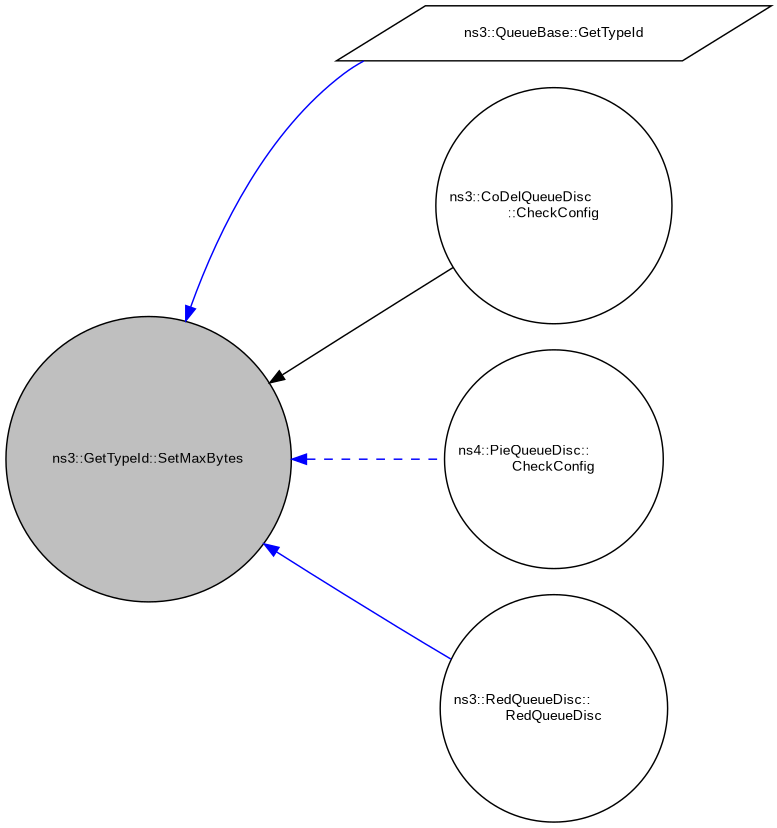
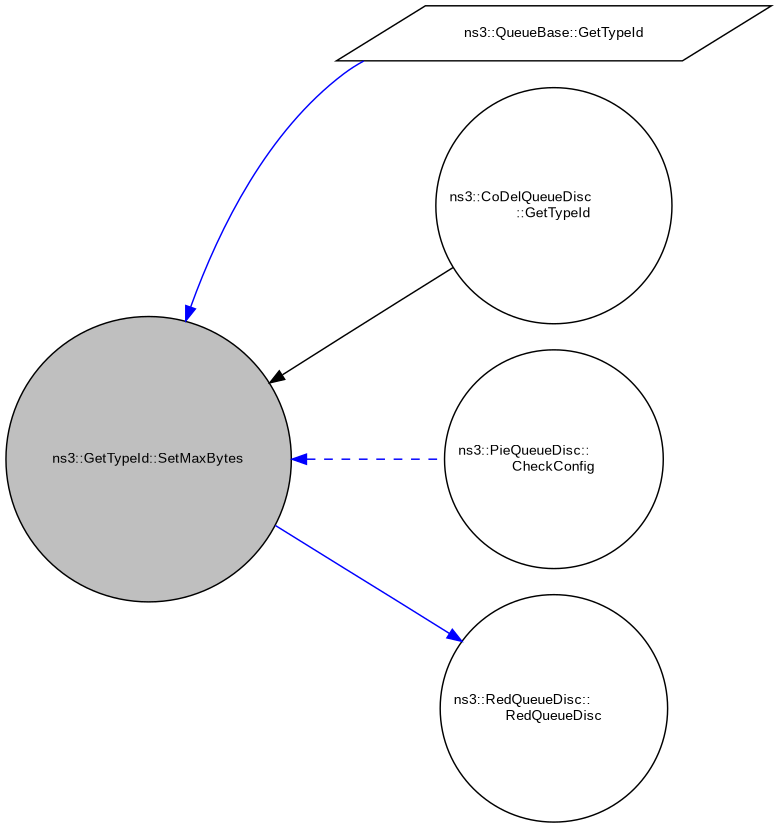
(554, 206) -> (554, 206)
(554, 459) -> (554, 459)
(363, 606) -> (363, 580)
